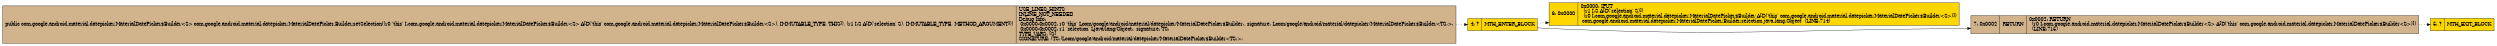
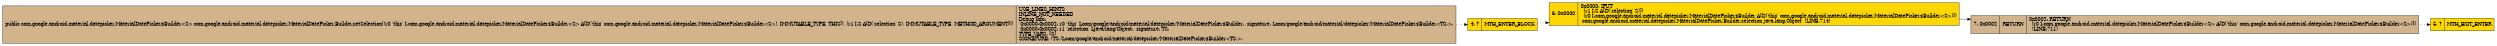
(2469, 24) -> (2469, 24)
(2043, 29) -> (2043, 29)
(1752, 32) -> (1963, 19)
